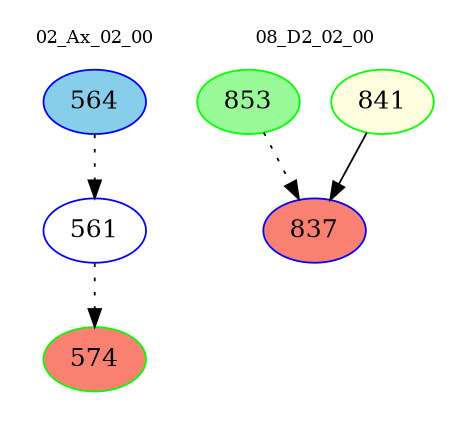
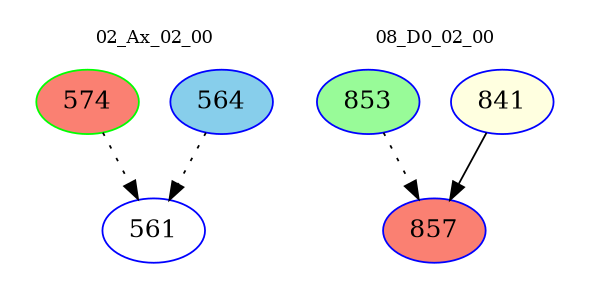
(315, 38) -> (435, 38)
(248, 102) -> (368, 102)
(383, 102) -> (502, 102)
(315, 231) -> (434, 231)
(95, 286) -> (116, 158)
